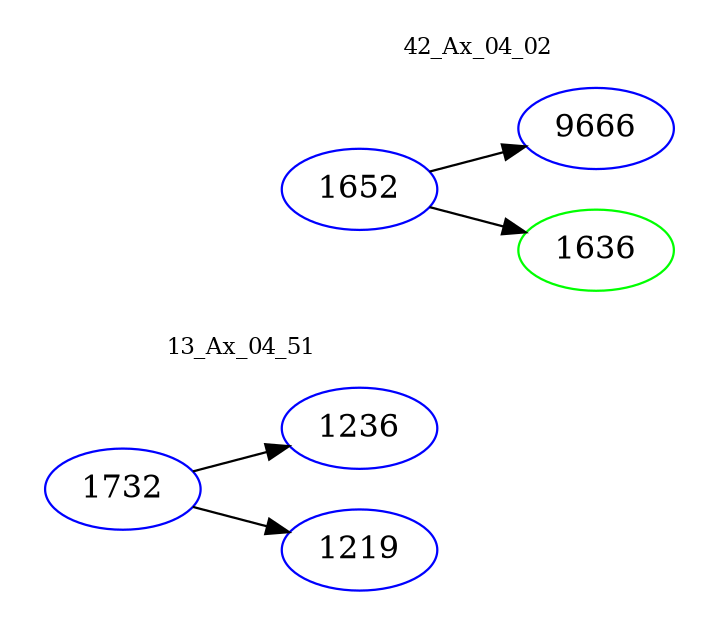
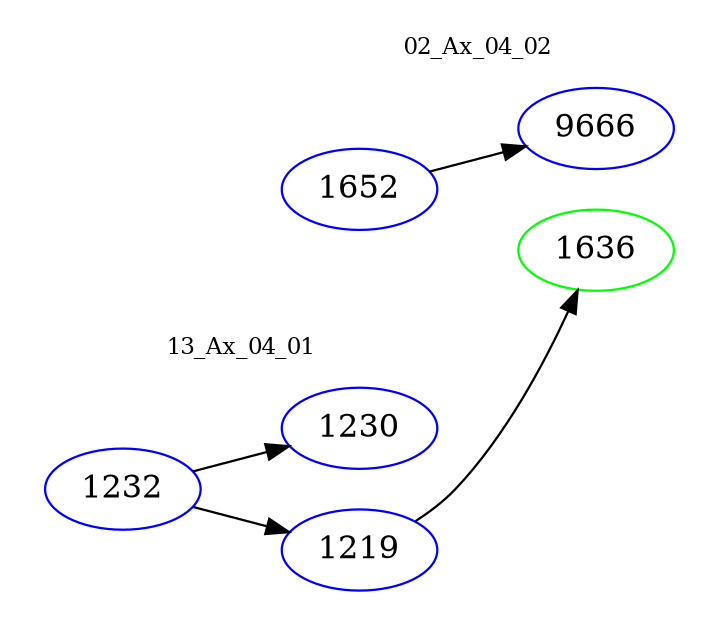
(478, 48) -> (478, 48)
(467, 217) -> (505, 426)
(241, 348) -> (241, 348)
(360, 428) -> (360, 428)
(123, 489) -> (123, 489)
